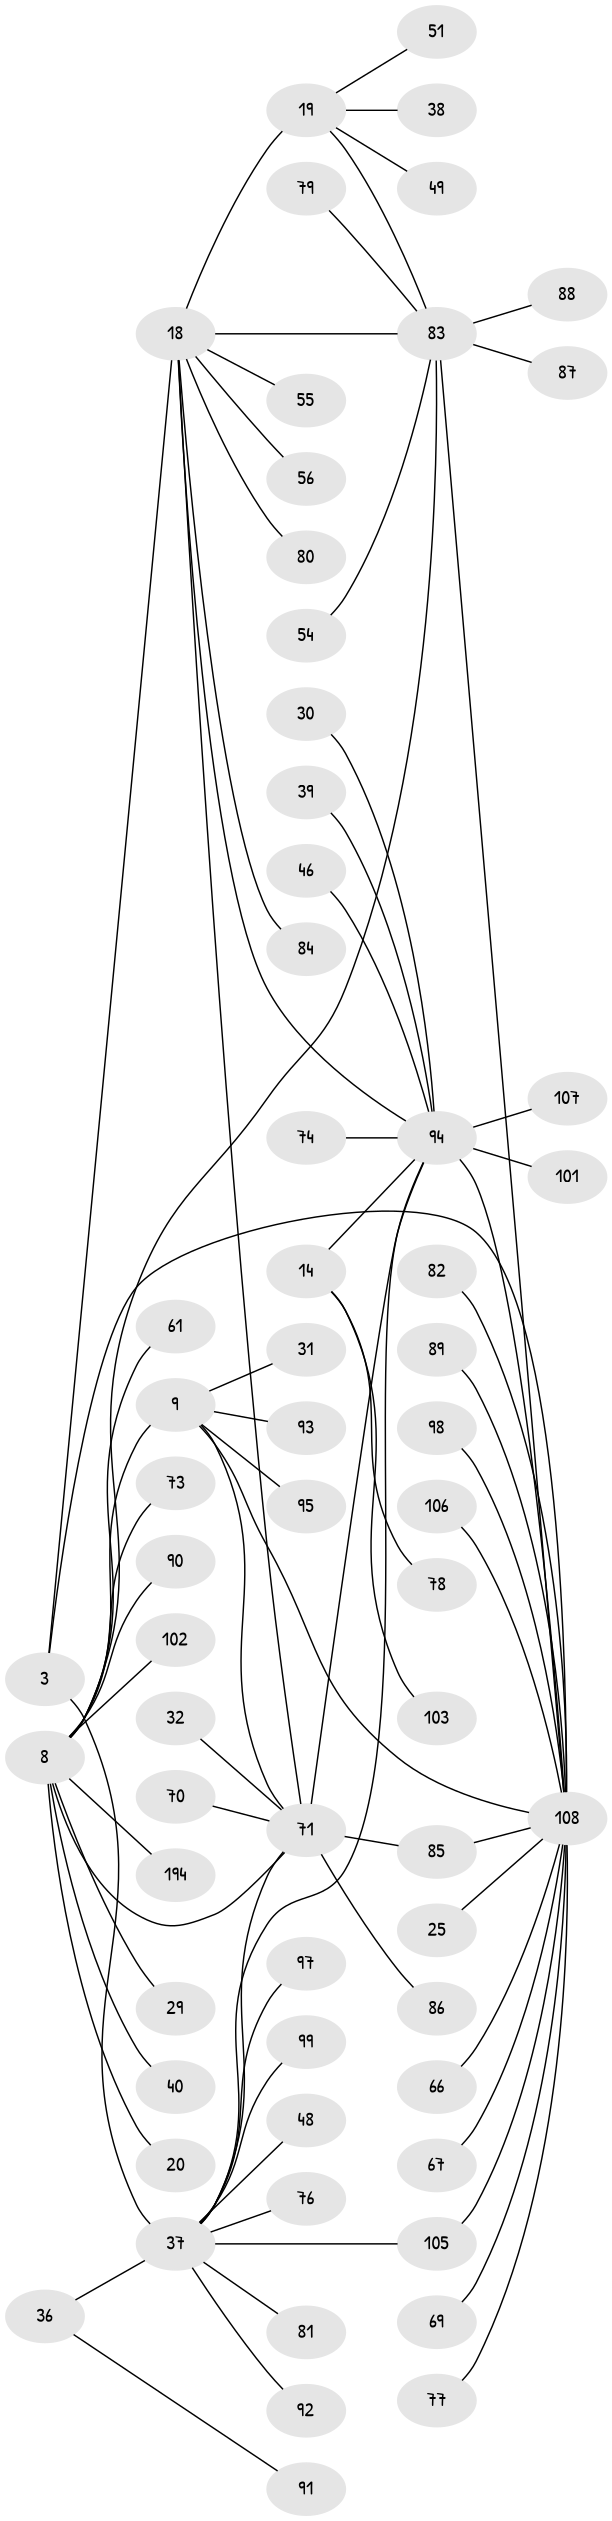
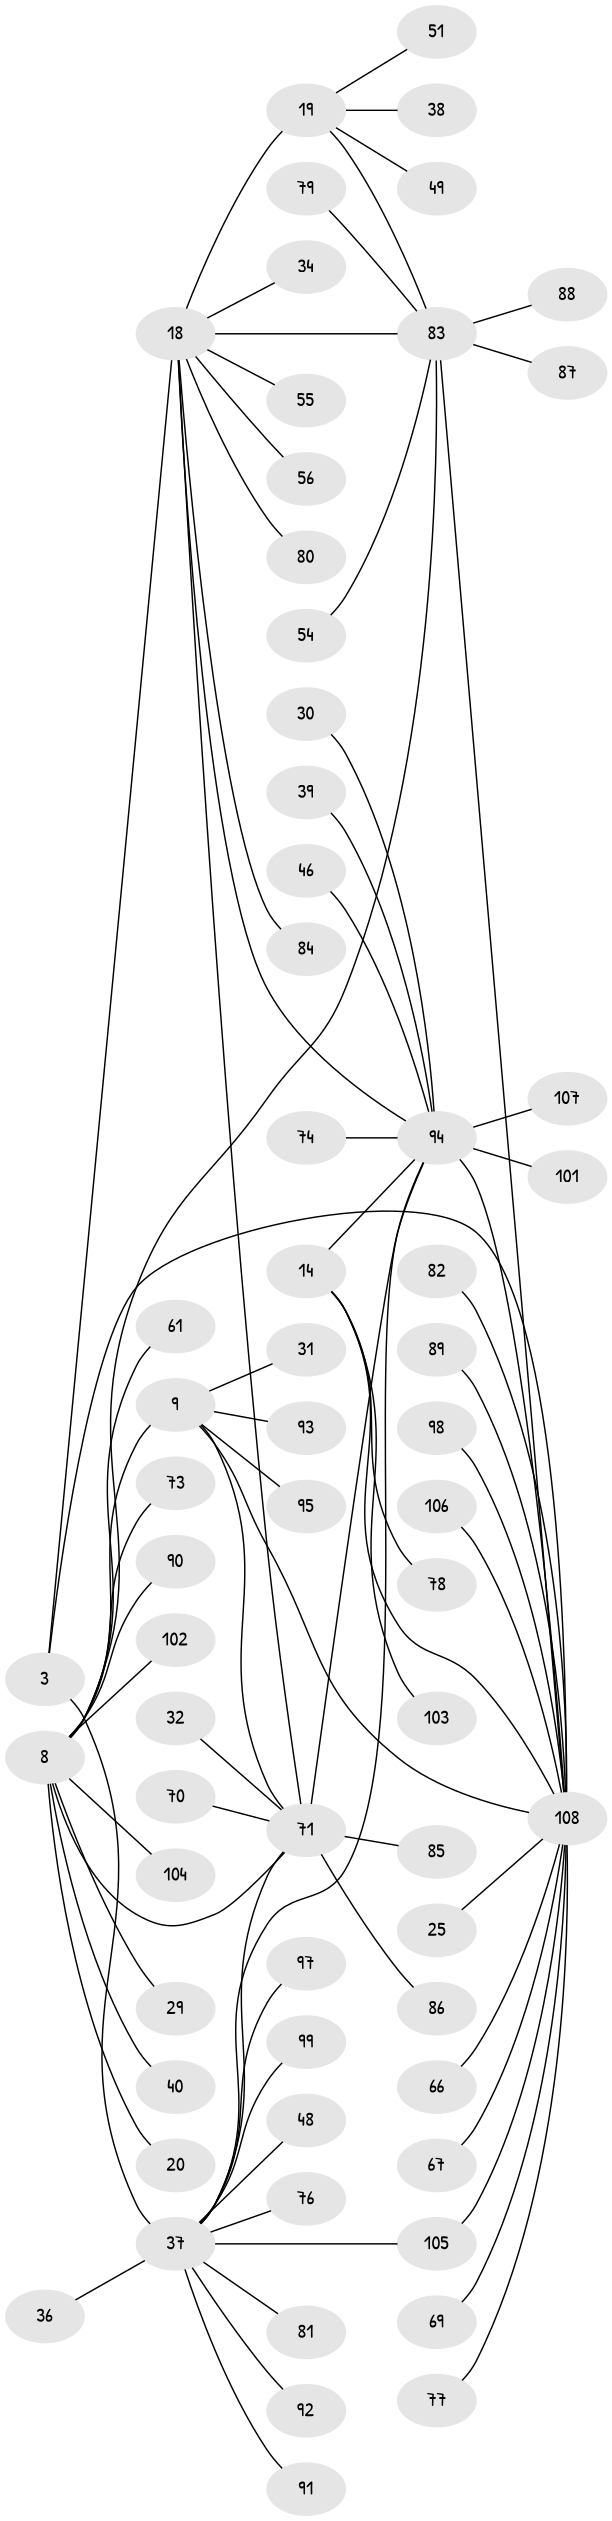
none -> (306, 267)
(502, 1835) -> (399, 1626)
(176, 1875) -> (176, 1875)
(176, 2403) -> (225, 2373)
